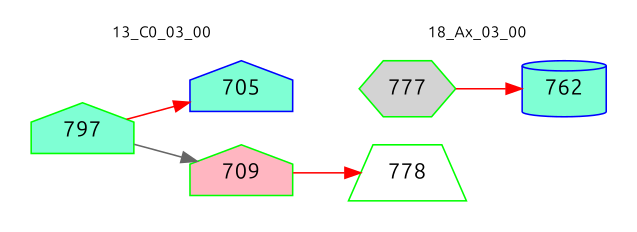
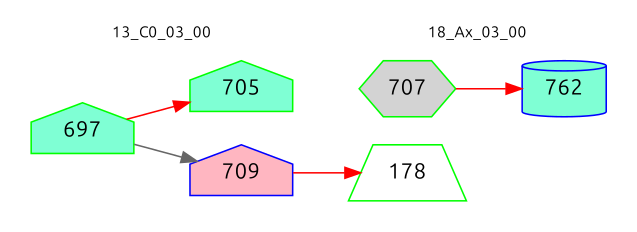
(241, 89) -> (241, 89)
(407, 89) -> (407, 89)
(83, 131) -> (83, 131)
(241, 173) -> (241, 173)
(407, 173) -> (407, 173)
